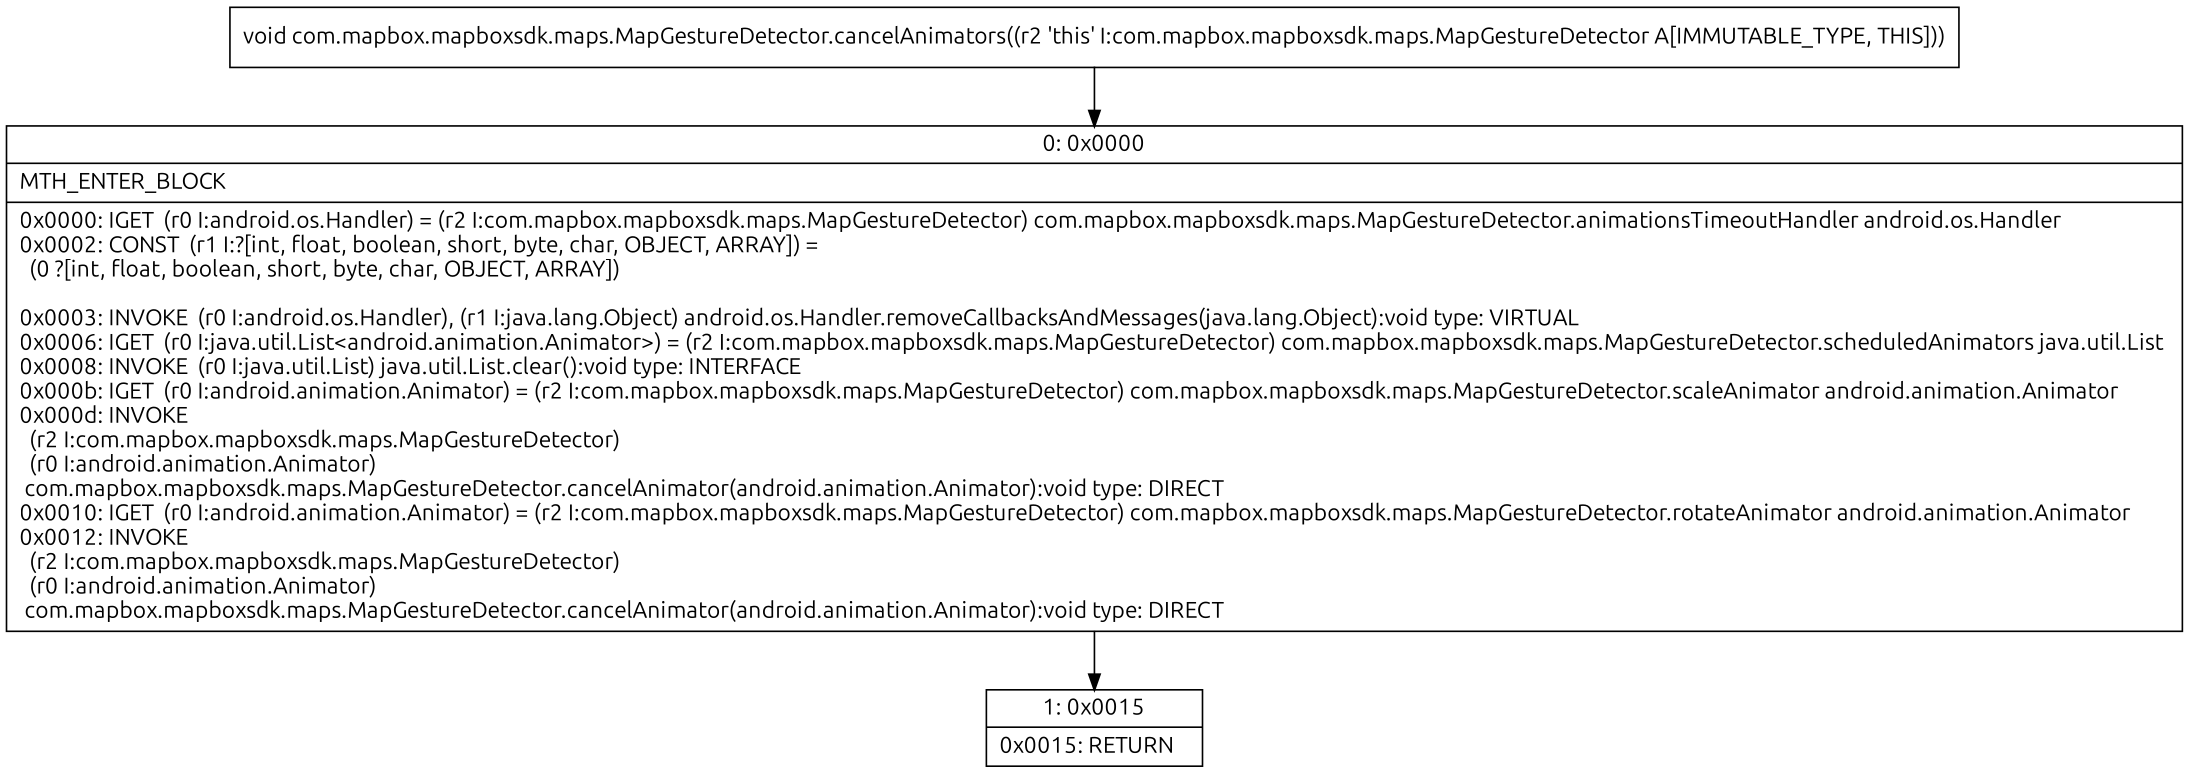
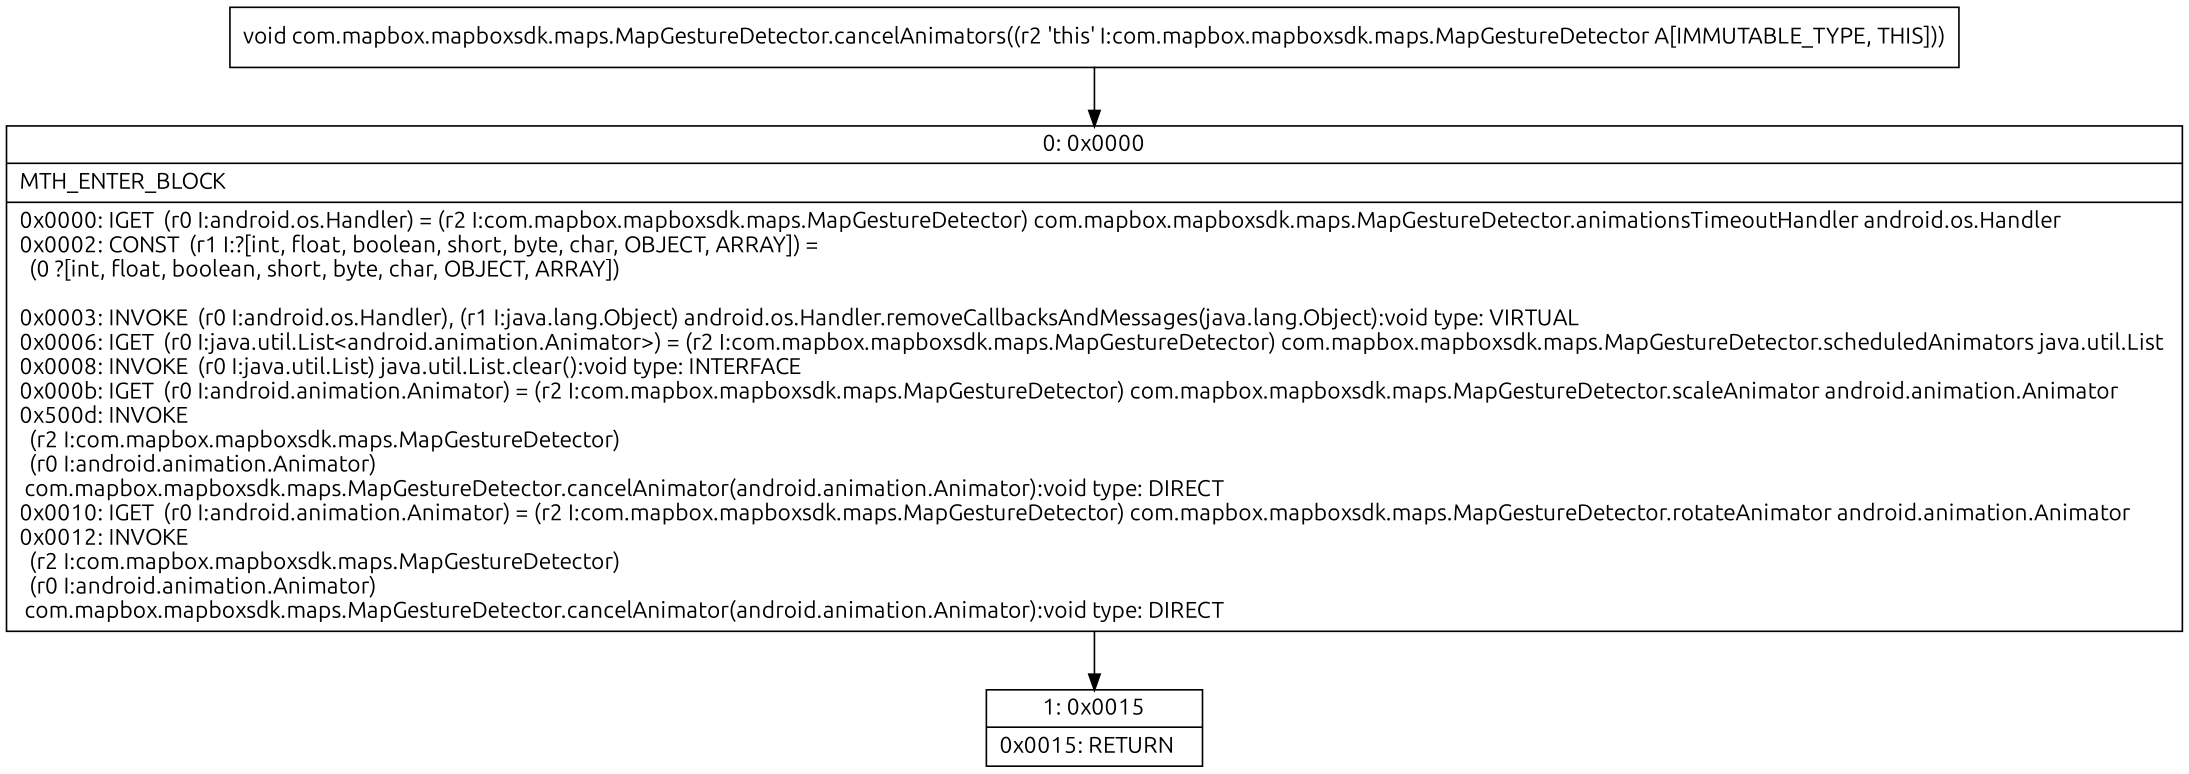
(109, 416) -> (109, 416)
